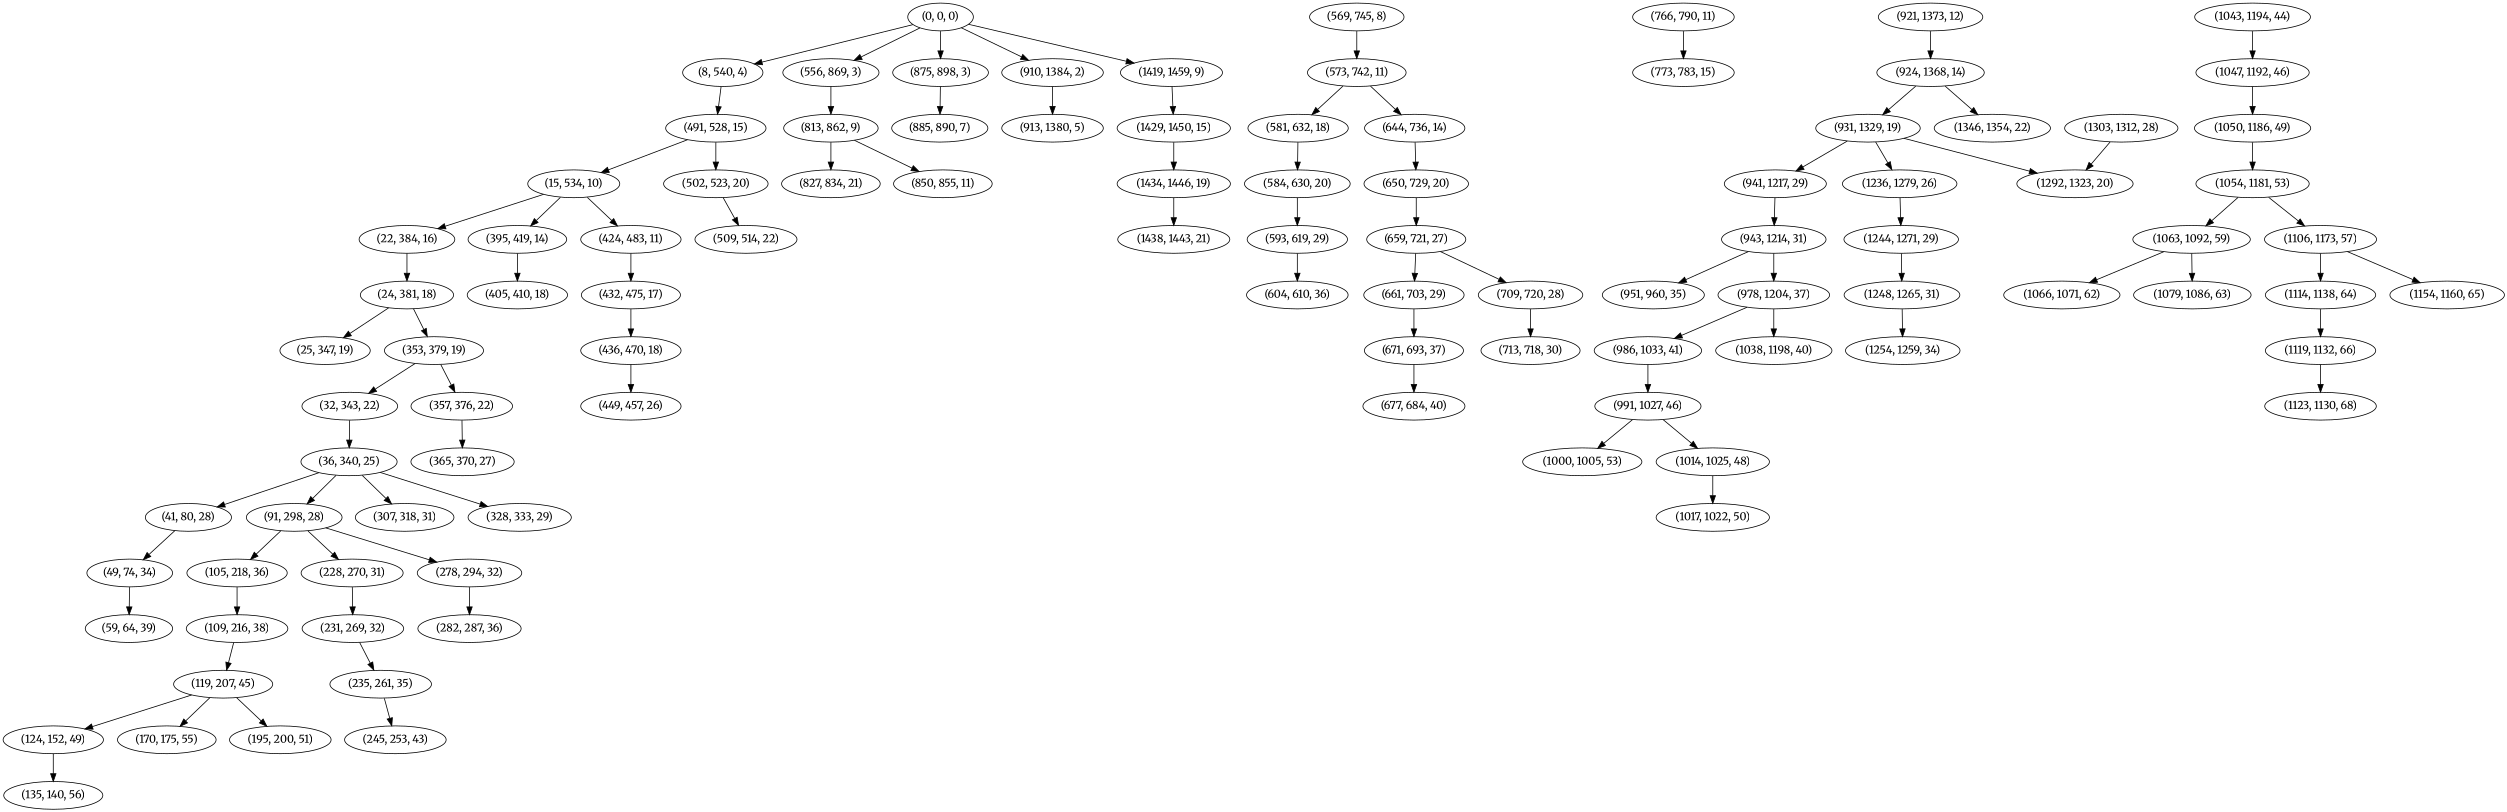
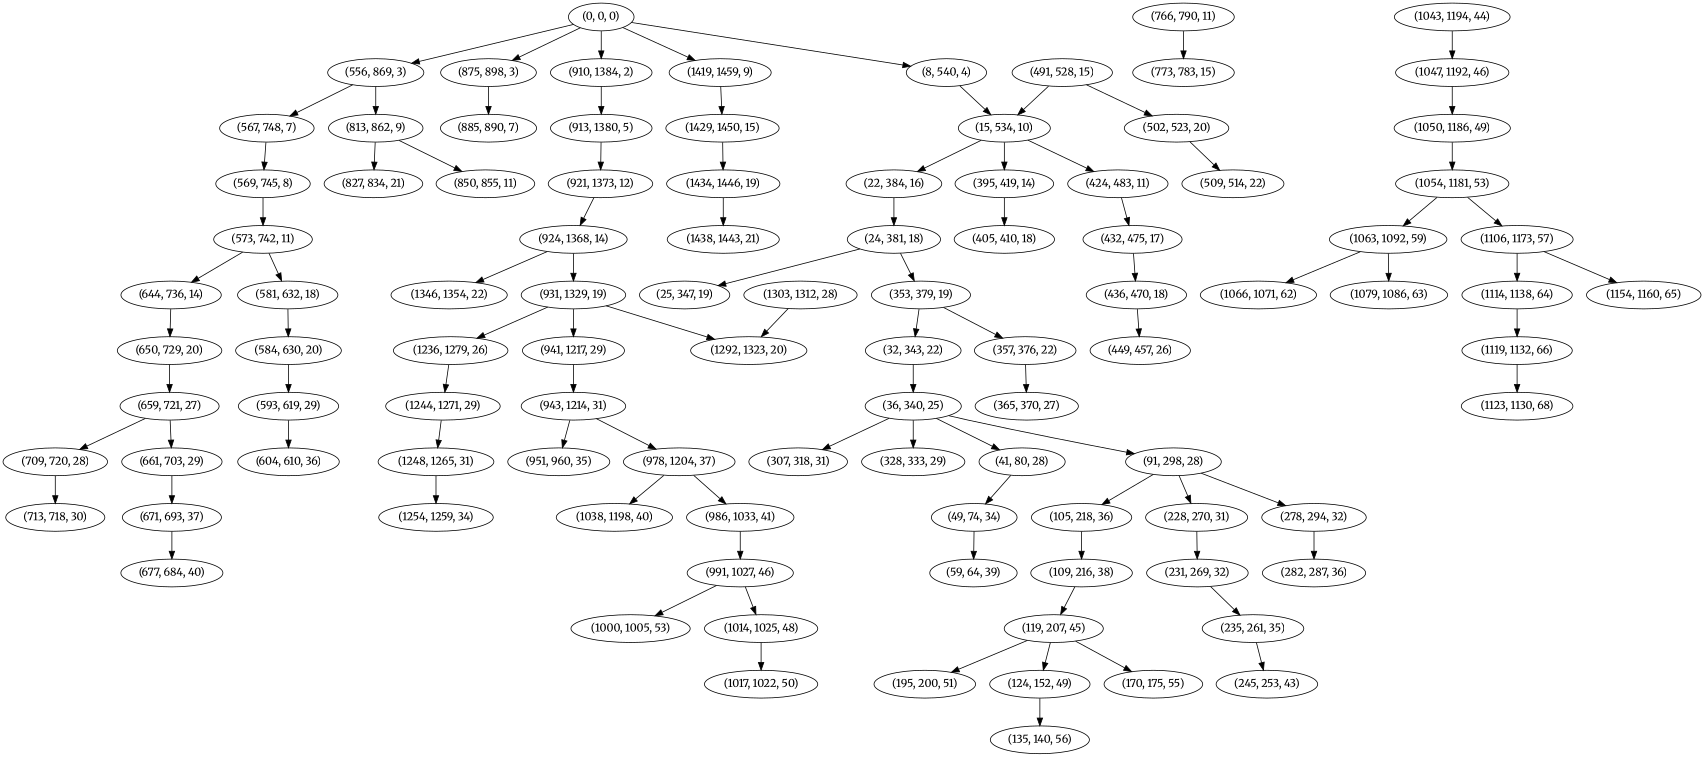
(720, 97) -> (972, 98)
none -> (267, 128)
none -> (601, 152)
